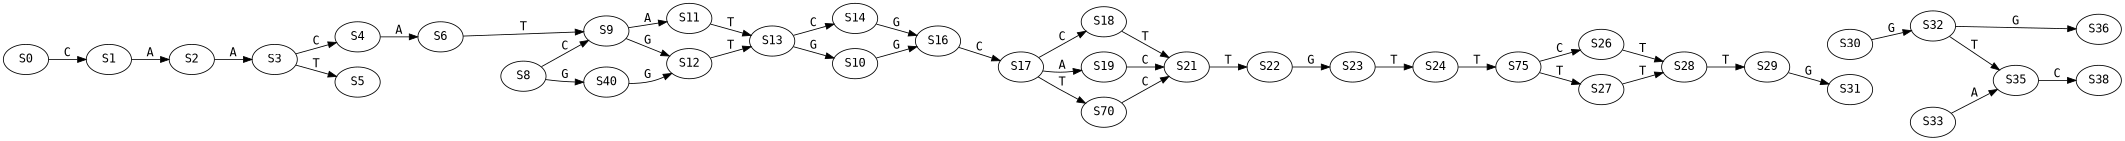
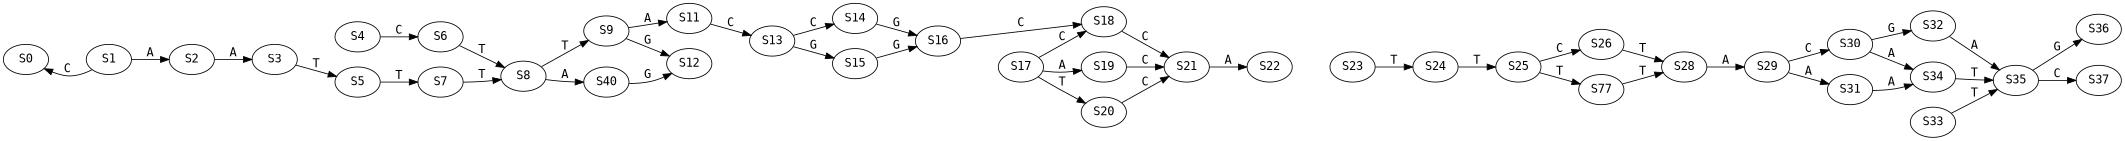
(731, 23) -> (731, 23)
(2011, 28) -> (2054, 57)
(399, 31) -> (399, 31)
(519, 34) -> (478, 55)
(1145, 37) -> (1145, 37)
(565, 46) -> (565, 46)
(1974, 46) -> (1974, 46)
(312, 49) -> none
(727, 53) -> none
(976, 53) -> (1017, 32)
none -> (1805, 57)
(63, 59) -> (72, 76)
(1228, 61) -> (1228, 61)
(1726, 61) -> (1726, 61)
(855, 64) -> (855, 64)
(1307, 67) -> none
(1518, 67) -> (1518, 67)
(1809, 72) -> (1809, 72)
(565, 75) -> (565, 75)
none -> (1933, 77)
(2099, 80) -> (2099, 80)
none -> (441, 82)
(1601, 90) -> (1601, 90)
(1974, 93) -> (1974, 93)
(1104, 112) -> (1104, 112)
